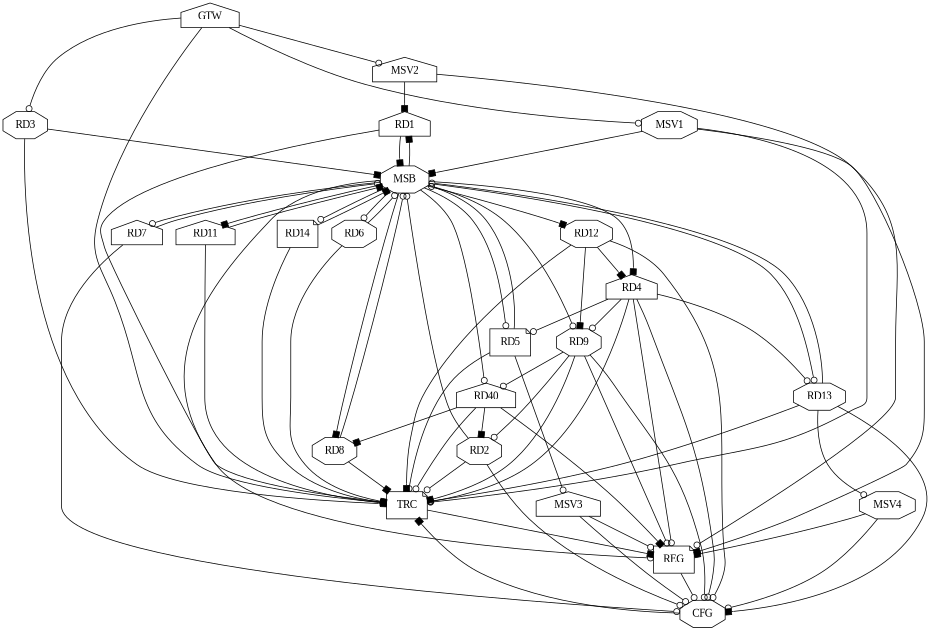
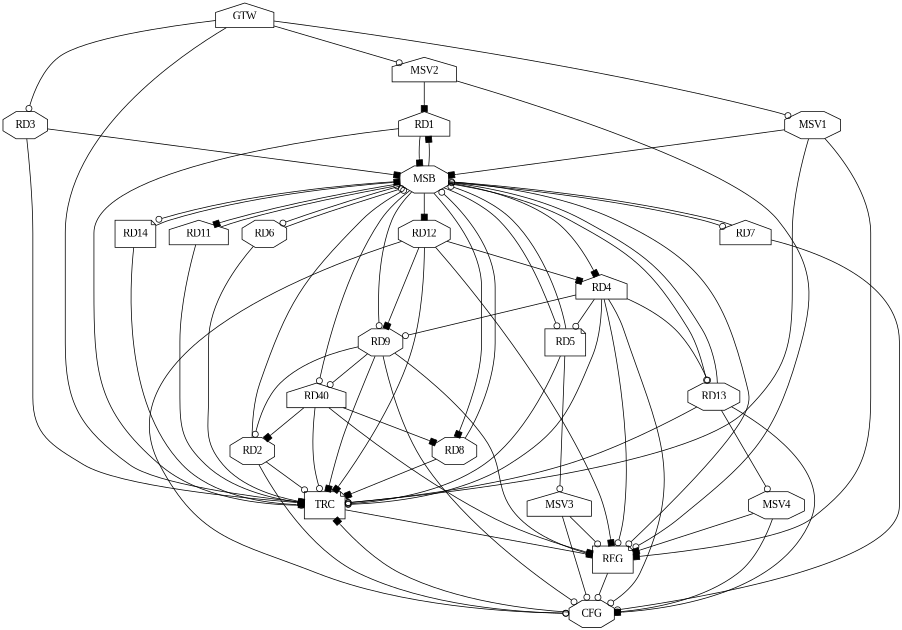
(302, 207) -> (307, 204)
none -> (539, 384)
